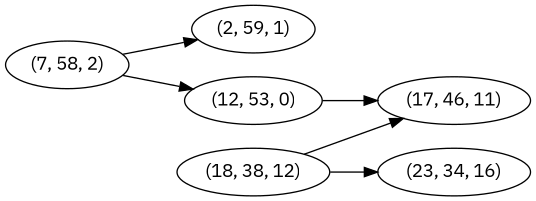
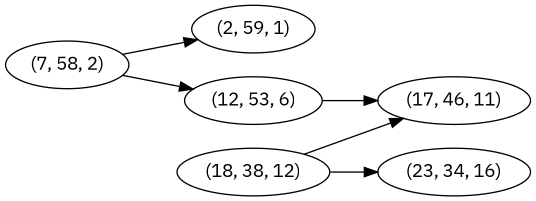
(253, 101) -> (253, 101)
